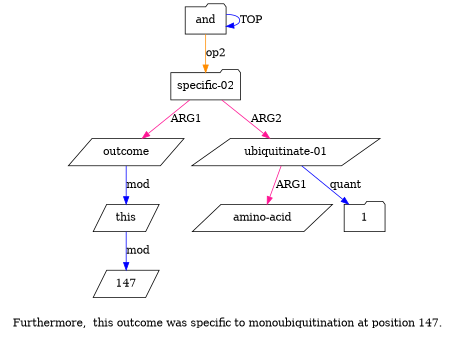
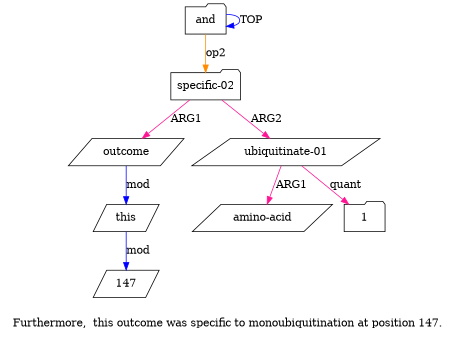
(322, 183) -> (322, 183)
